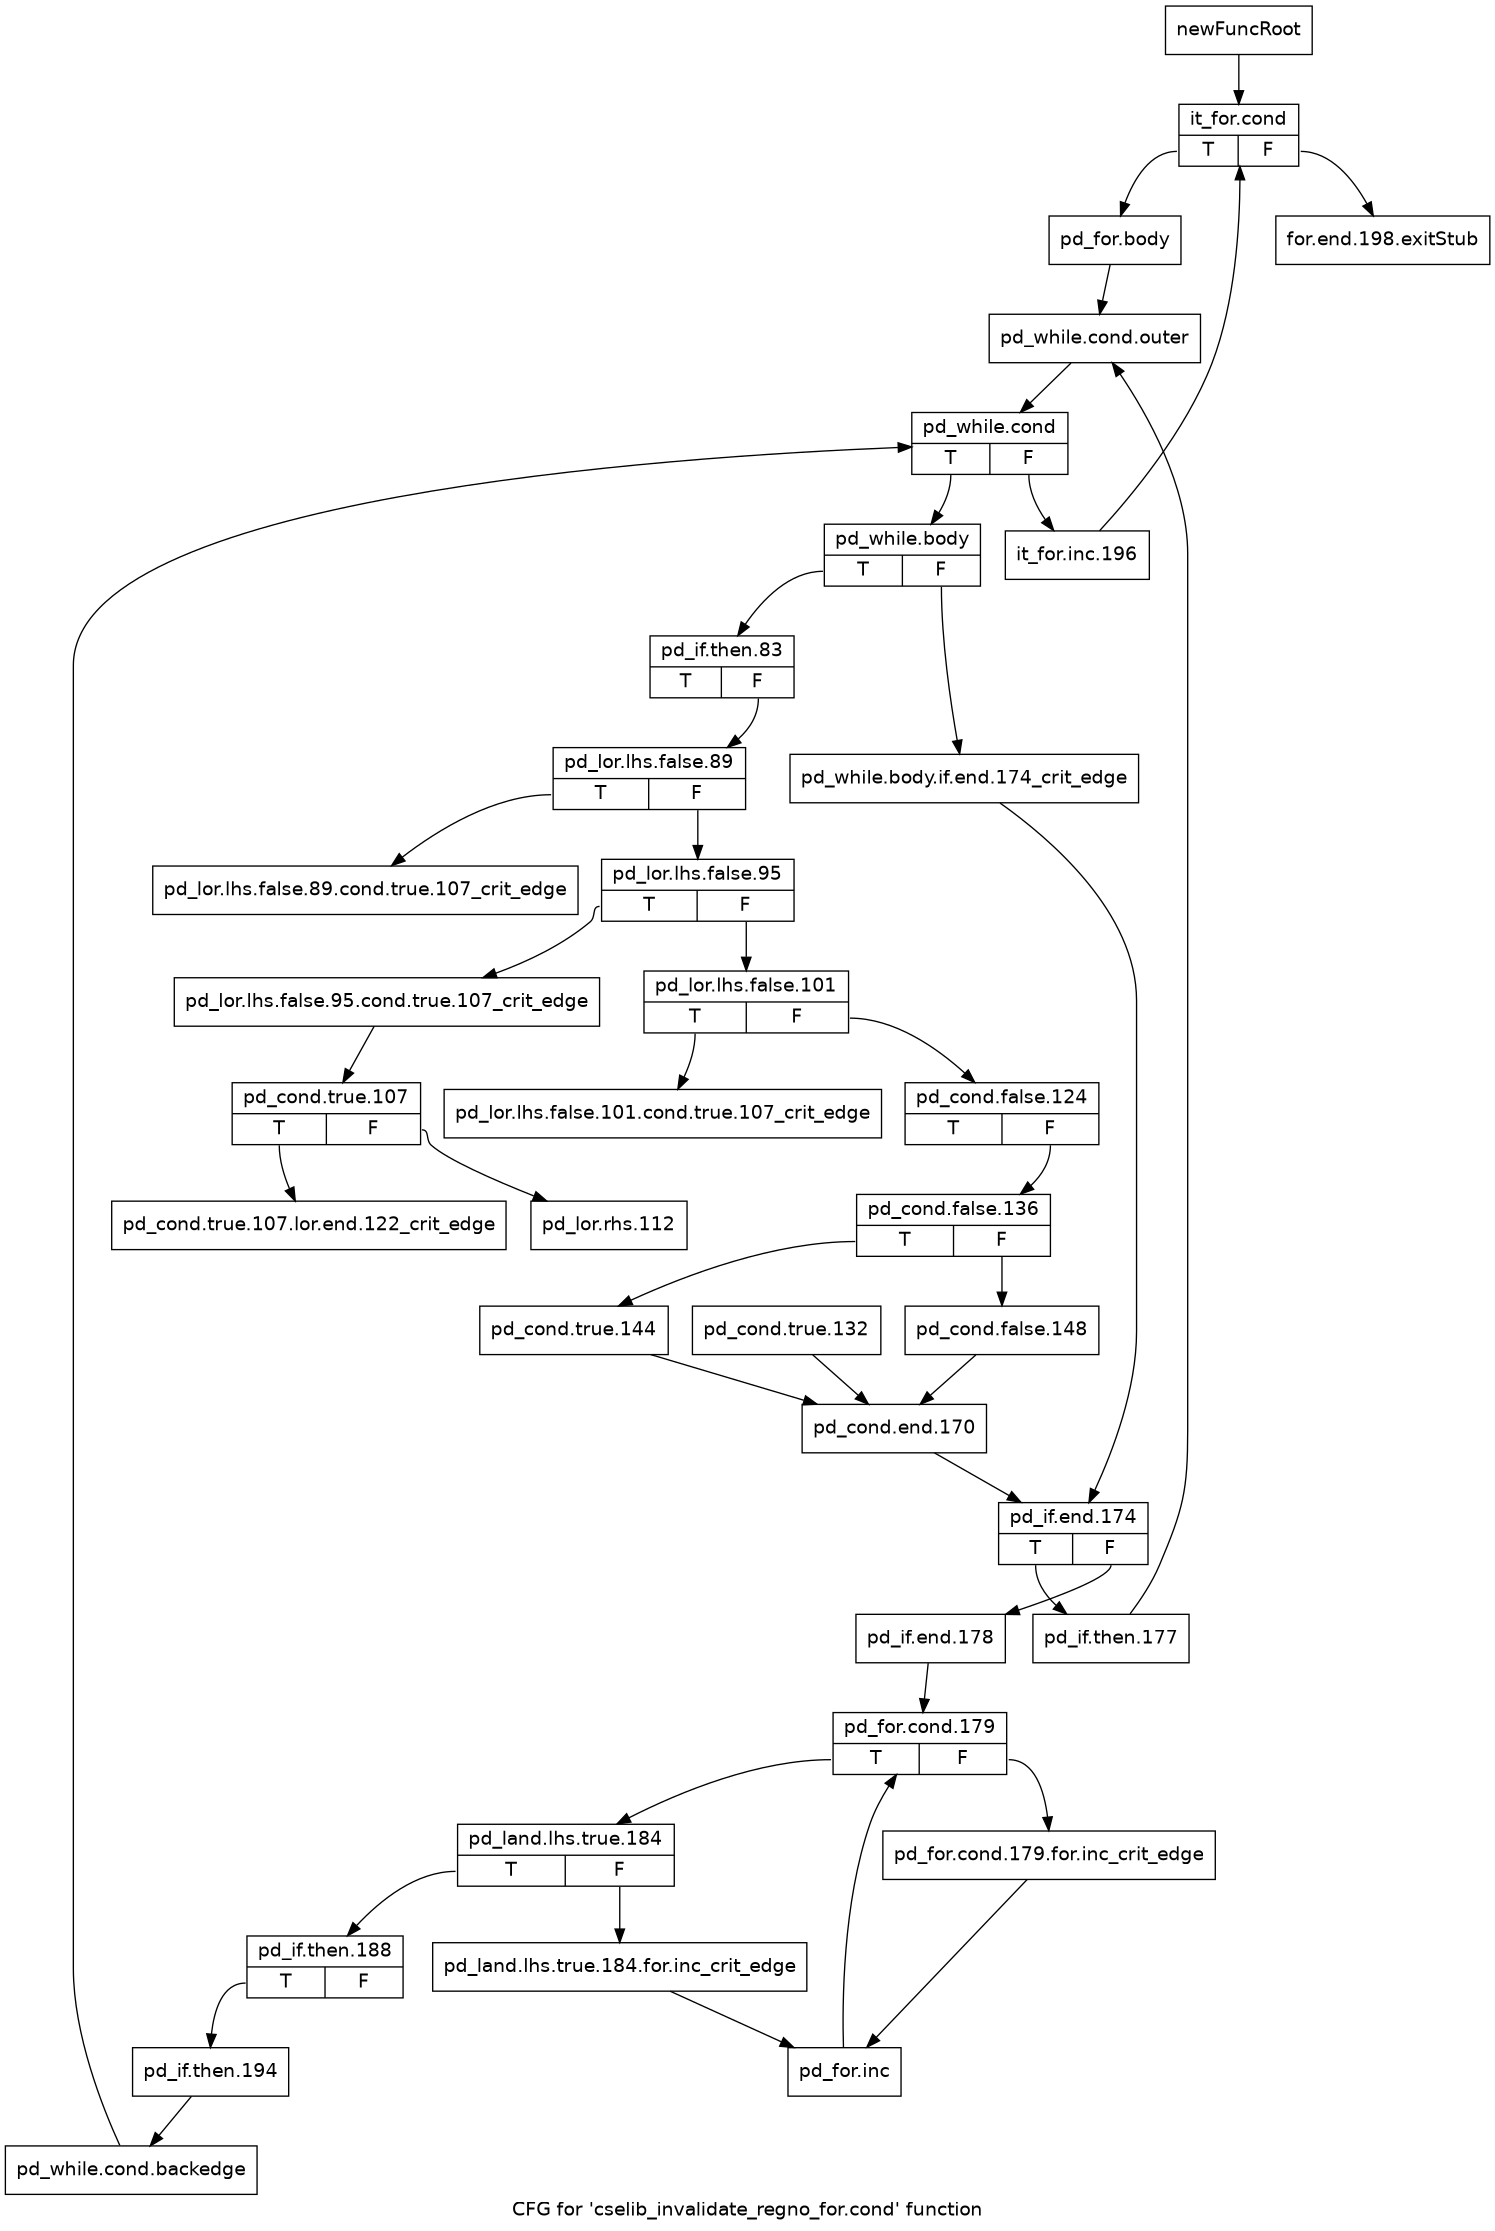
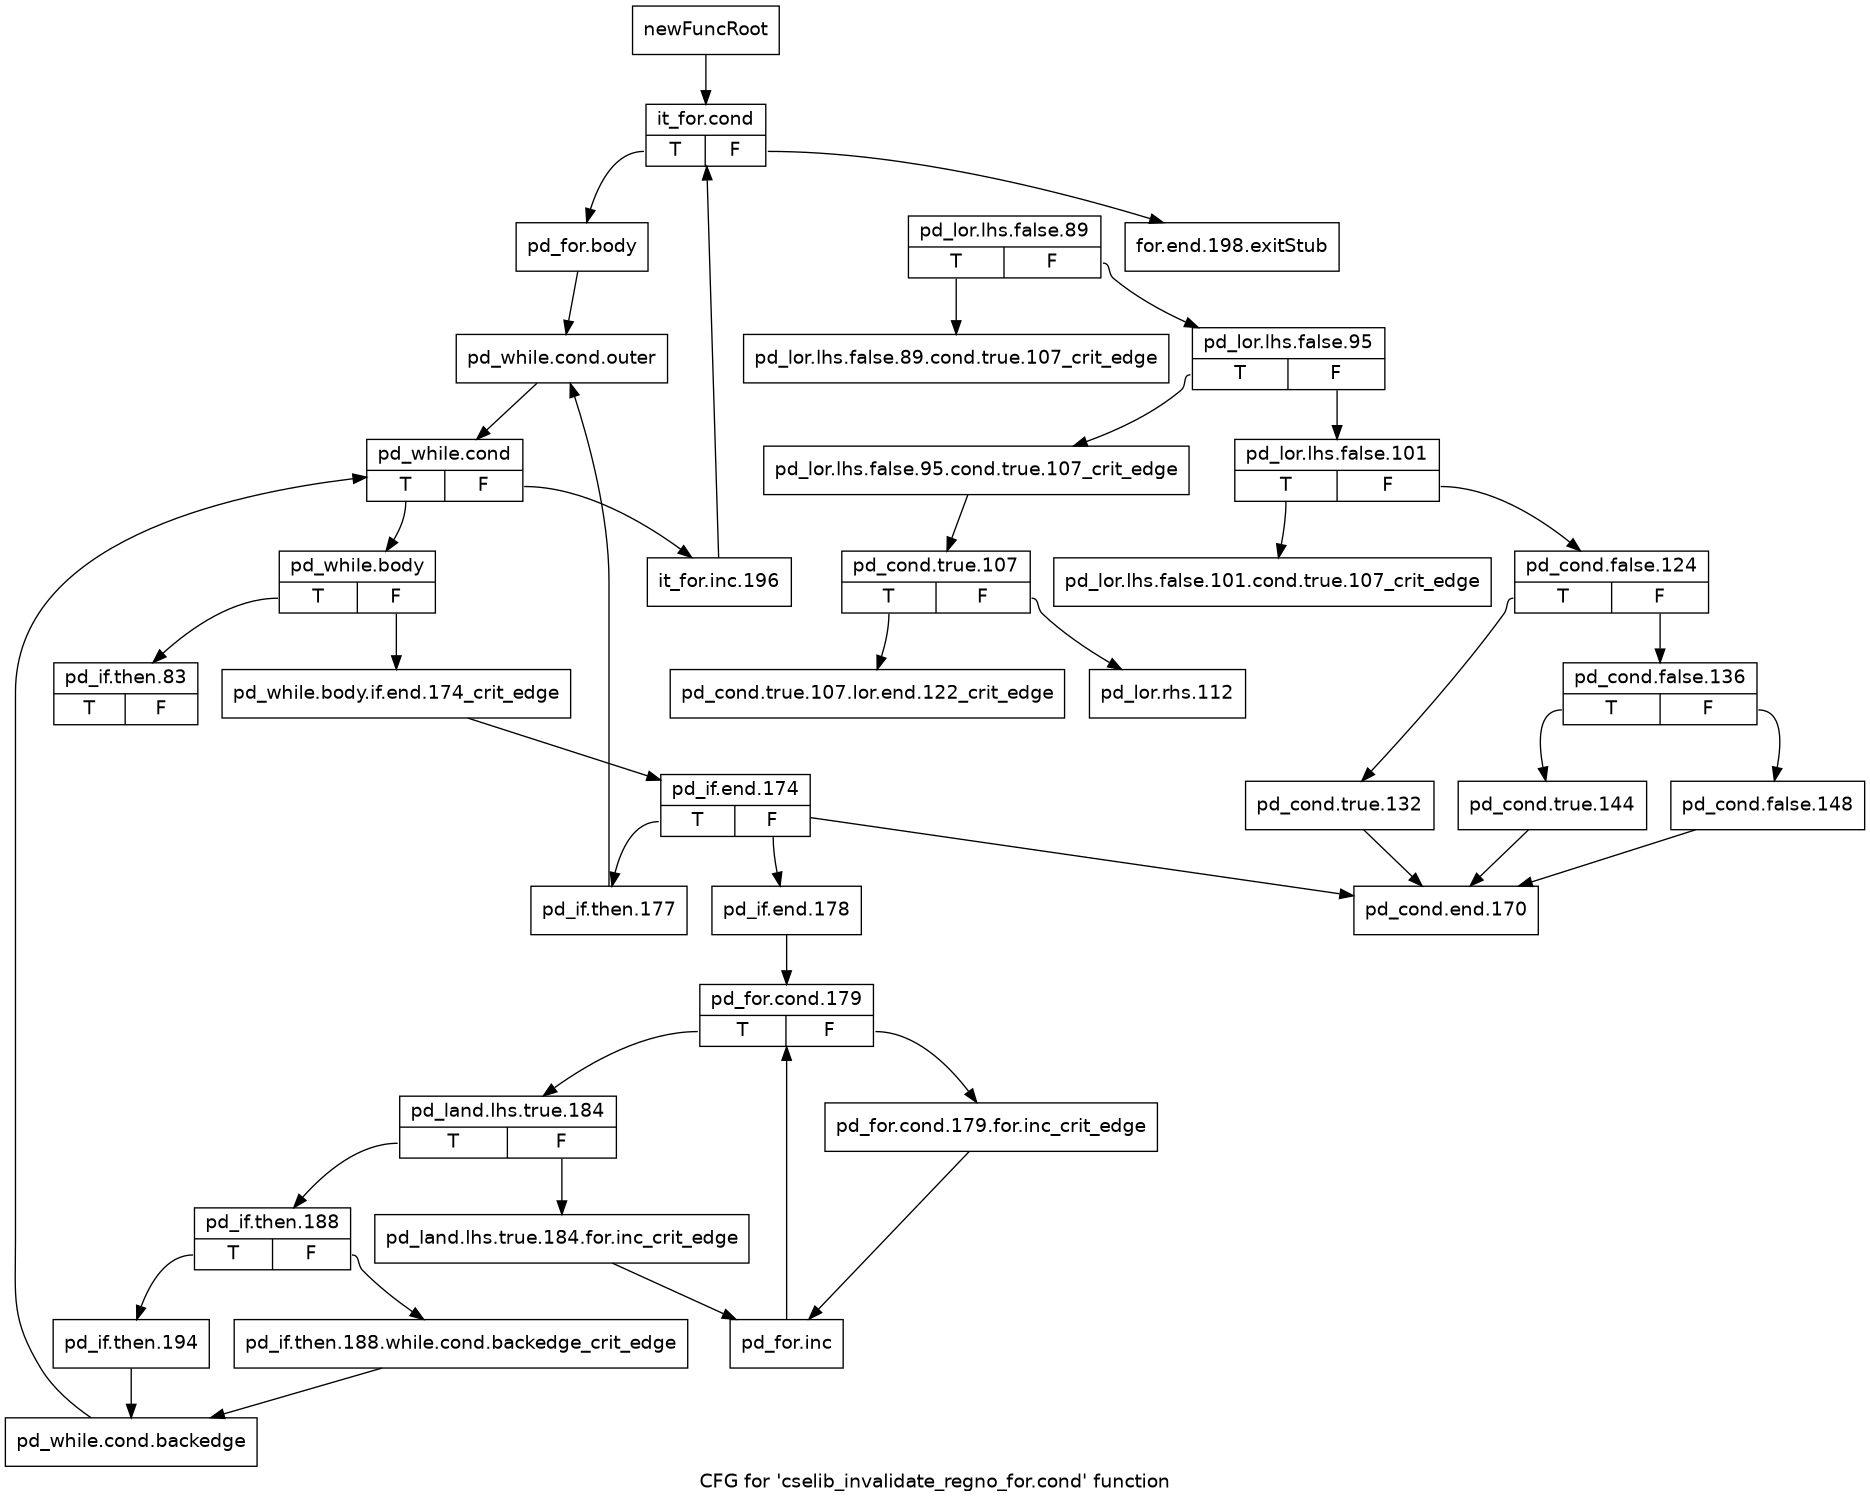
none -> (1446, 687)
(753, 721) -> none
none -> (461, 1344)
(972, 1474) -> (1075, 856)
